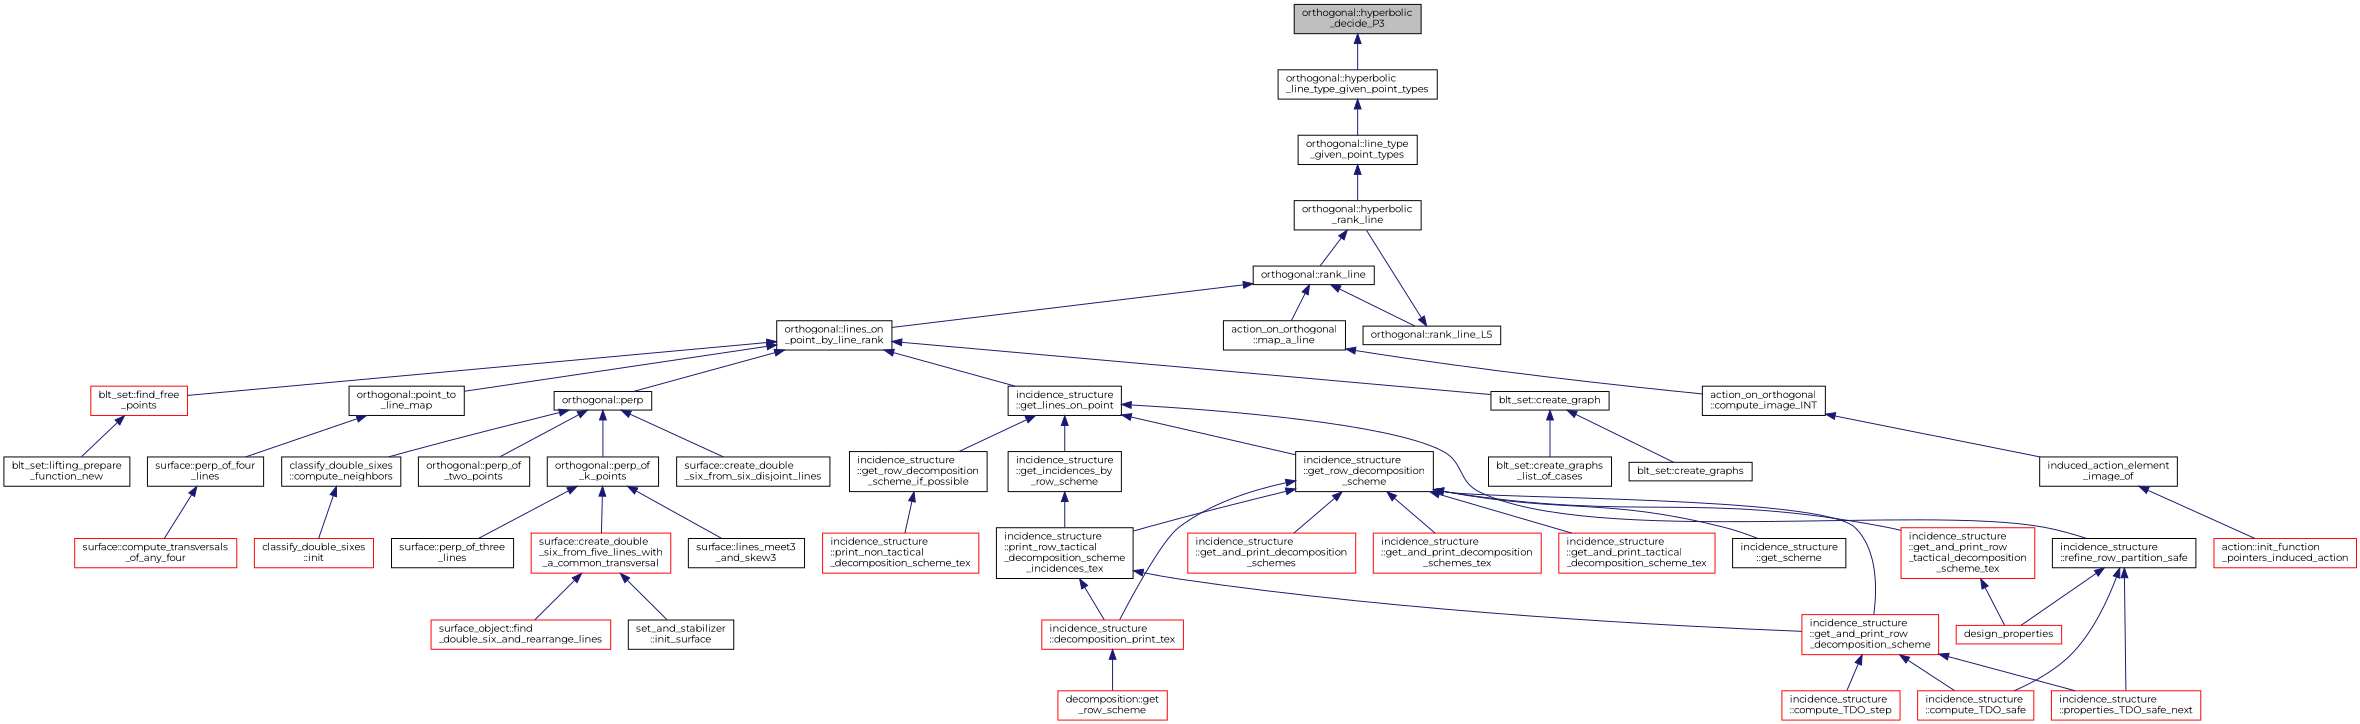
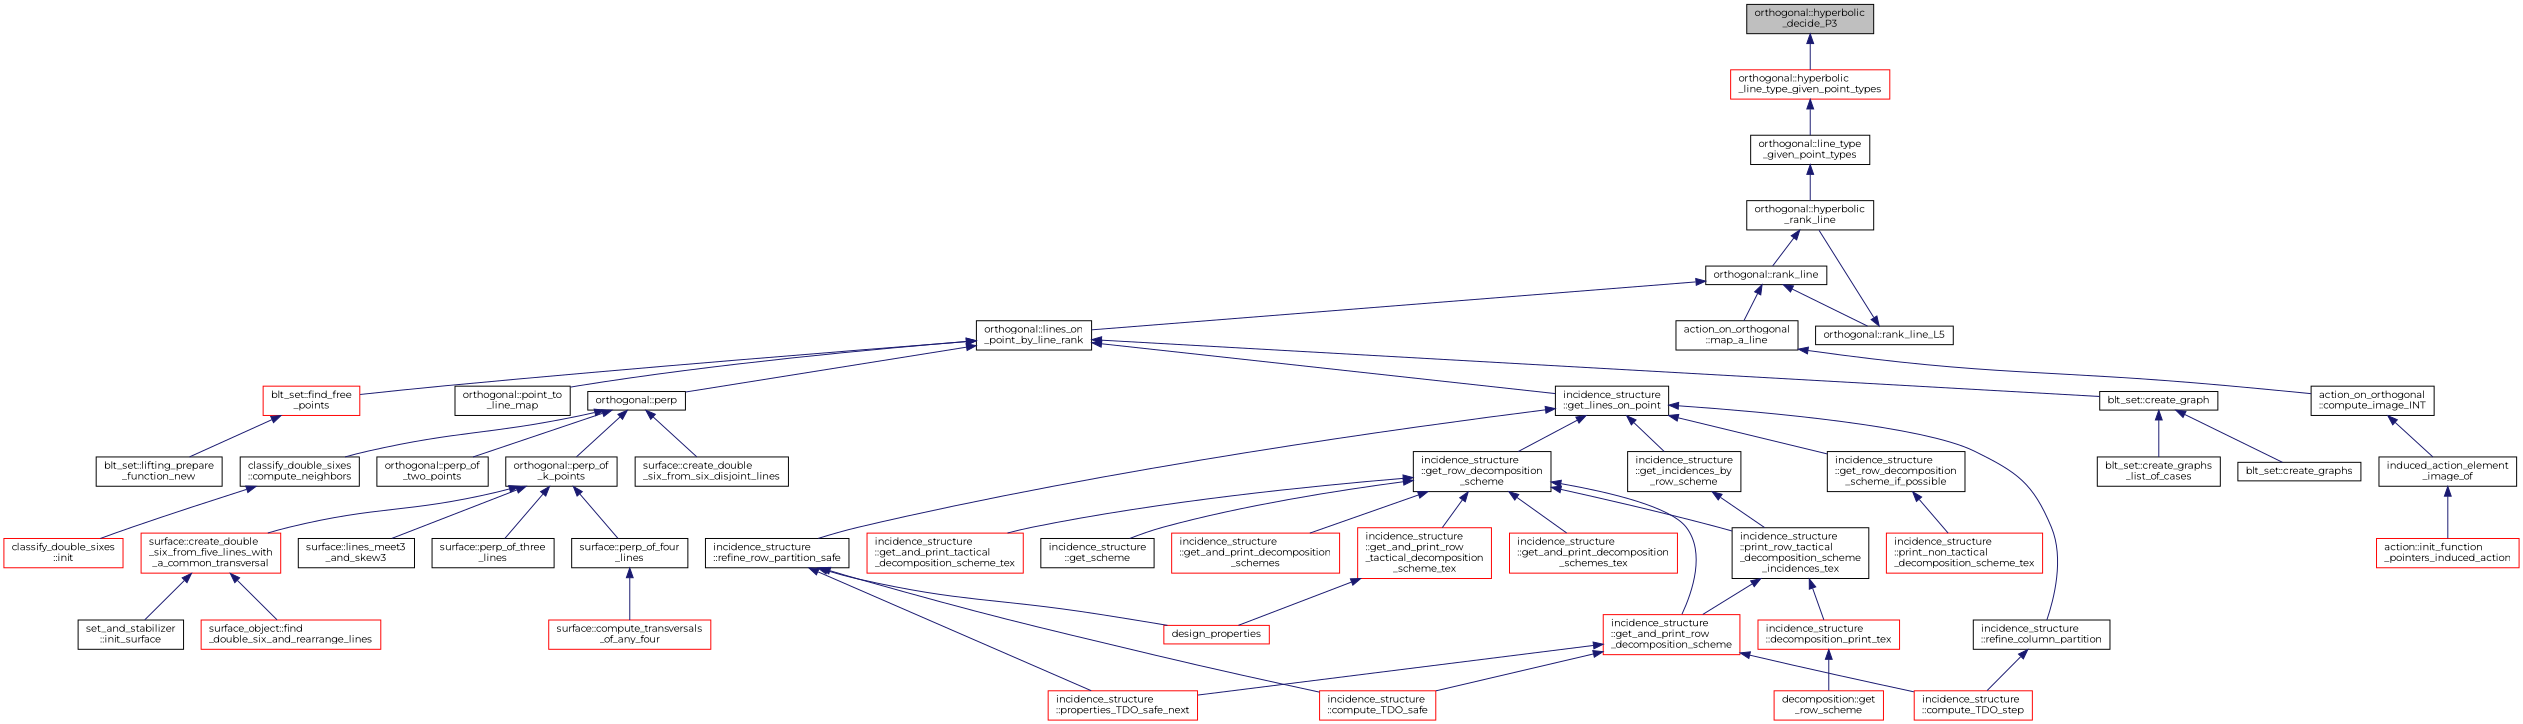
(1358, 84) -> (1810, 84)
(301, 438) -> (599, 516)
(1182, 525) -> none
none -> (2042, 635)
